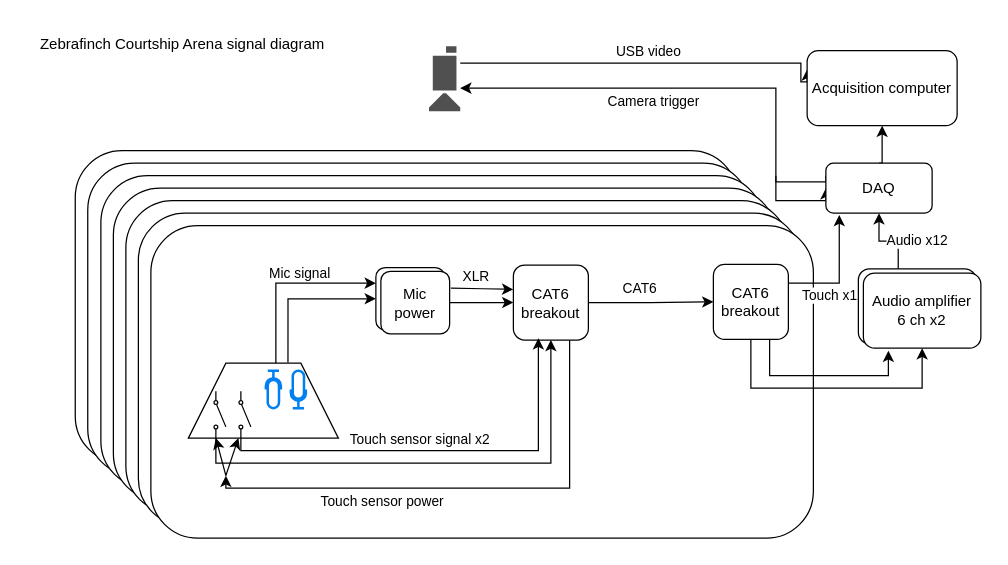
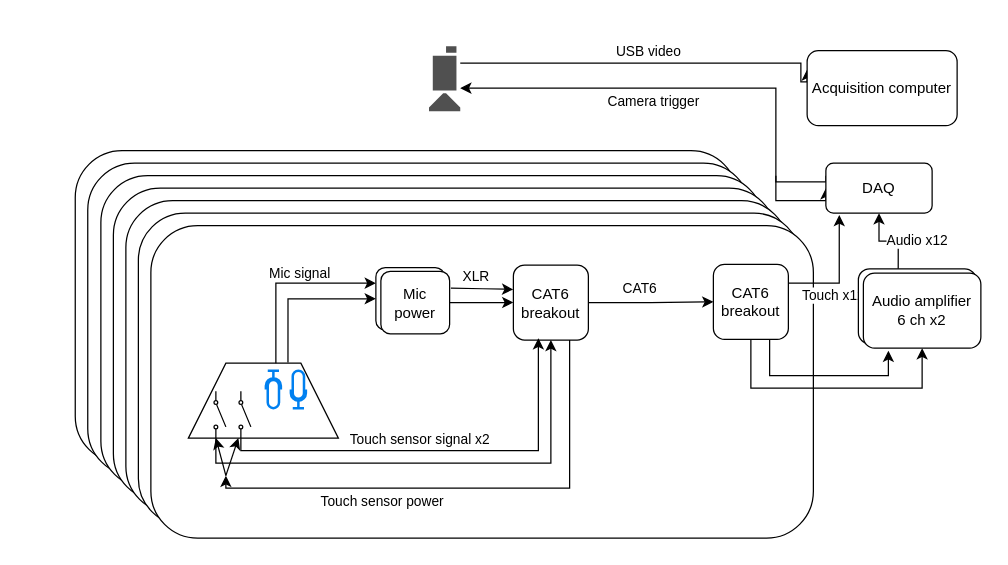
(182, 44) -> none
(882, 150) -> none
